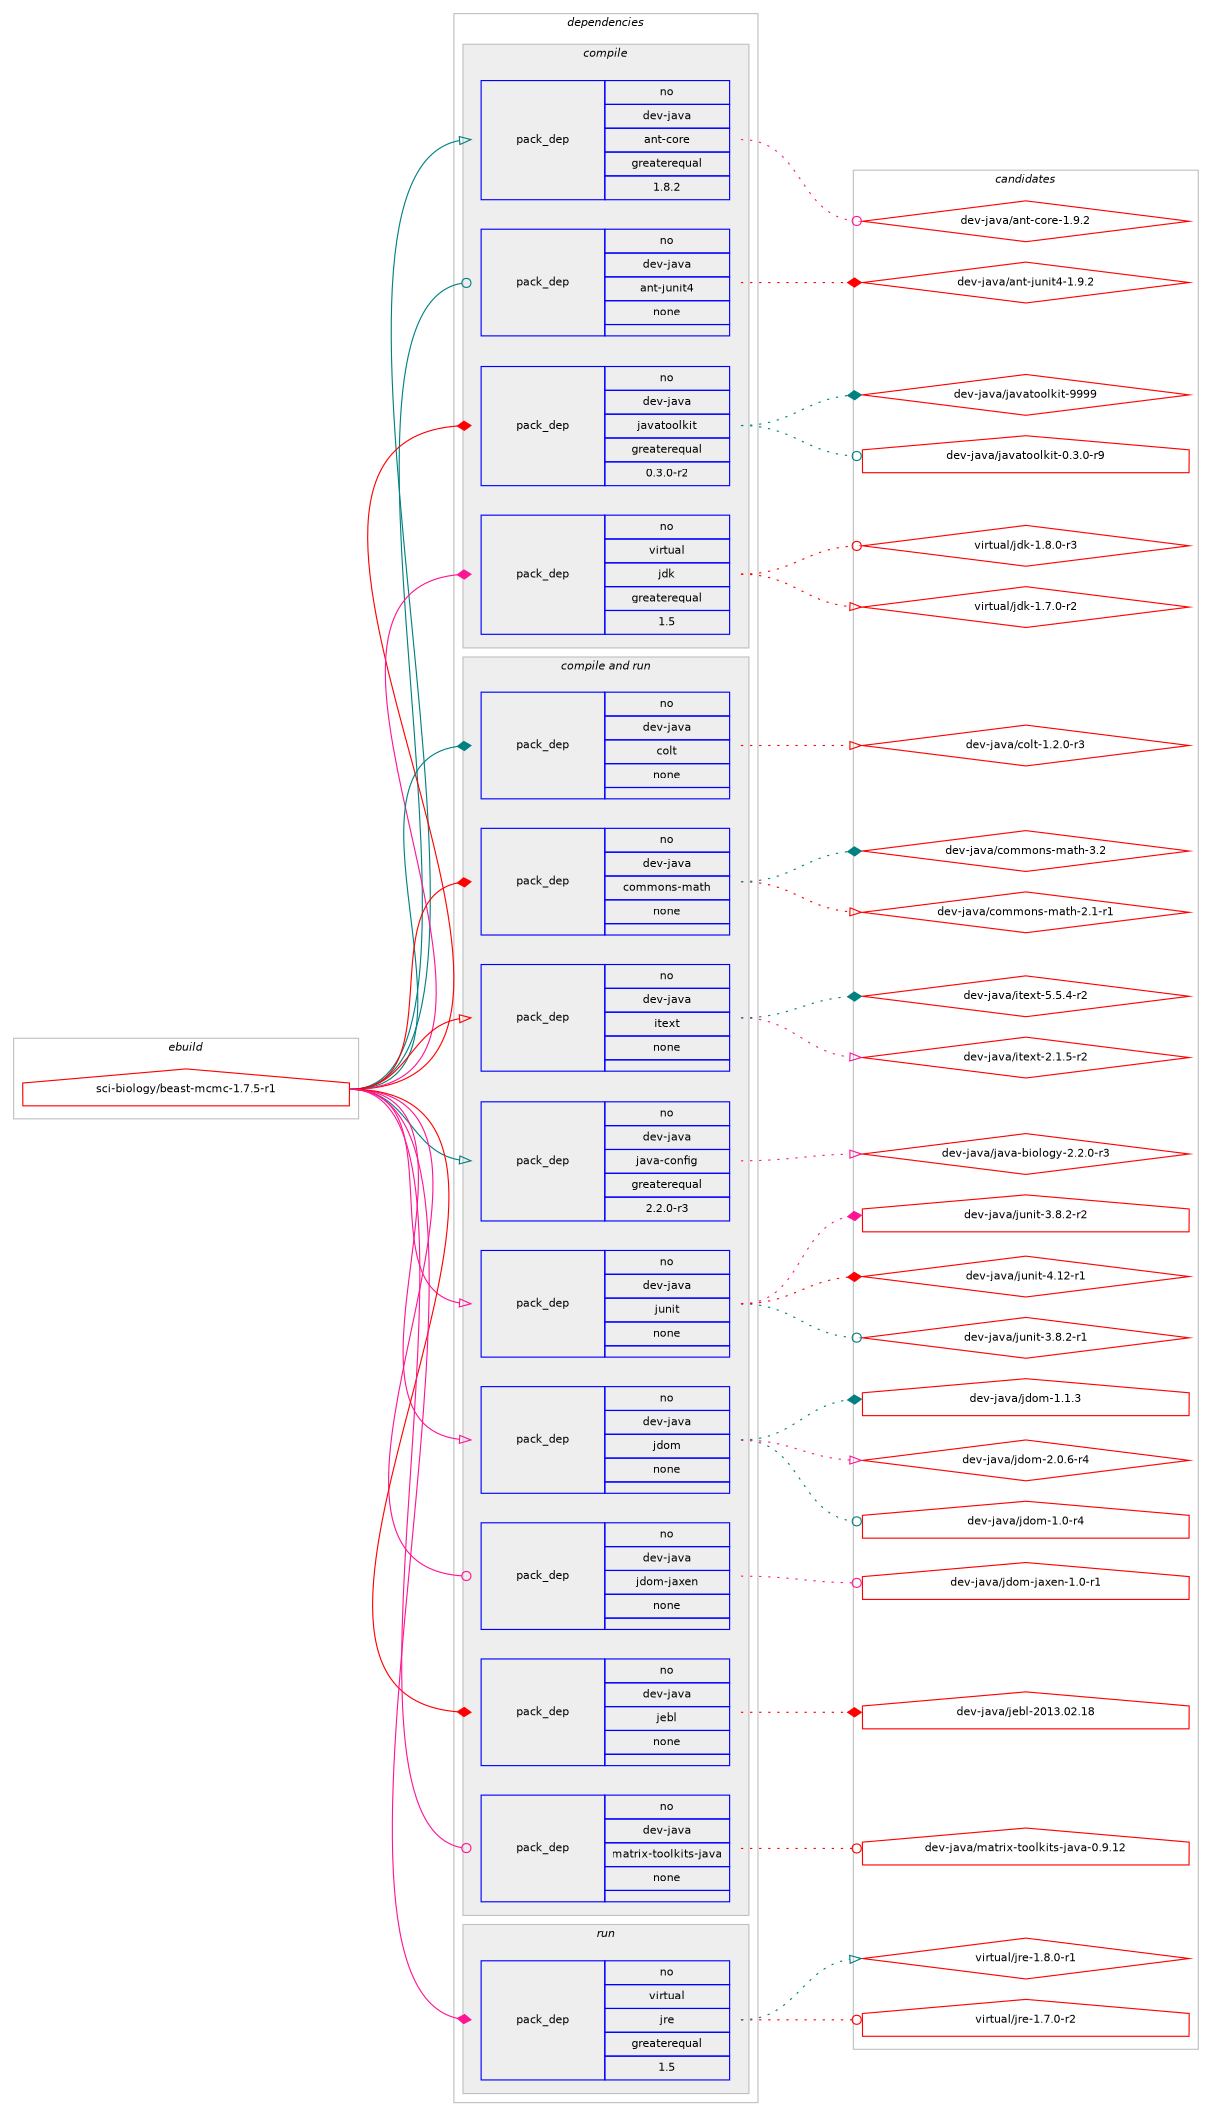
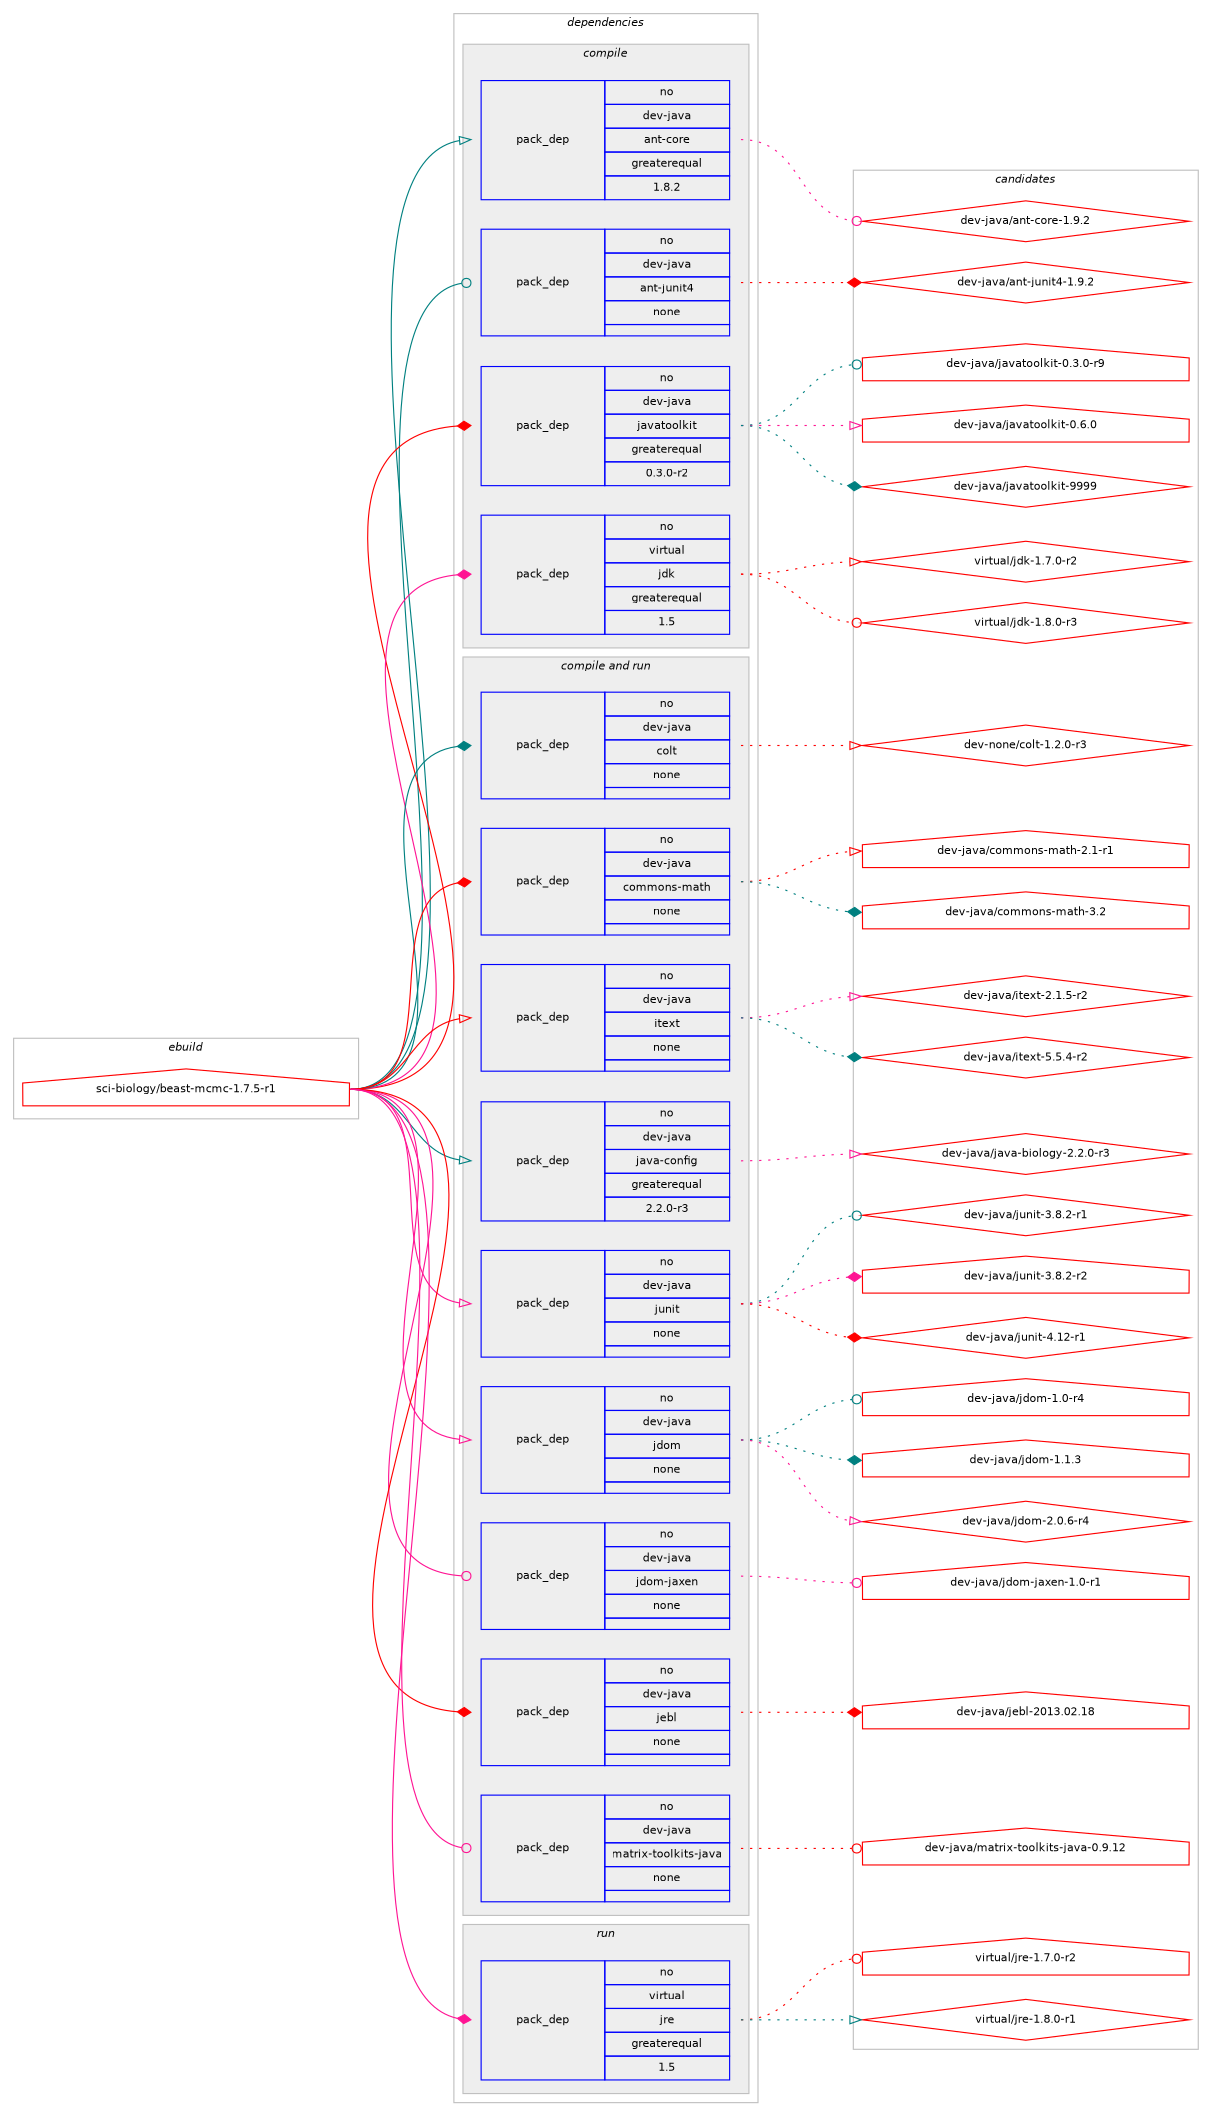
none -> (1026, 426)
(1026, 746) -> (1026, 746)
(1026, 851) -> (1026, 912)
(1026, 912) -> (1026, 851)
